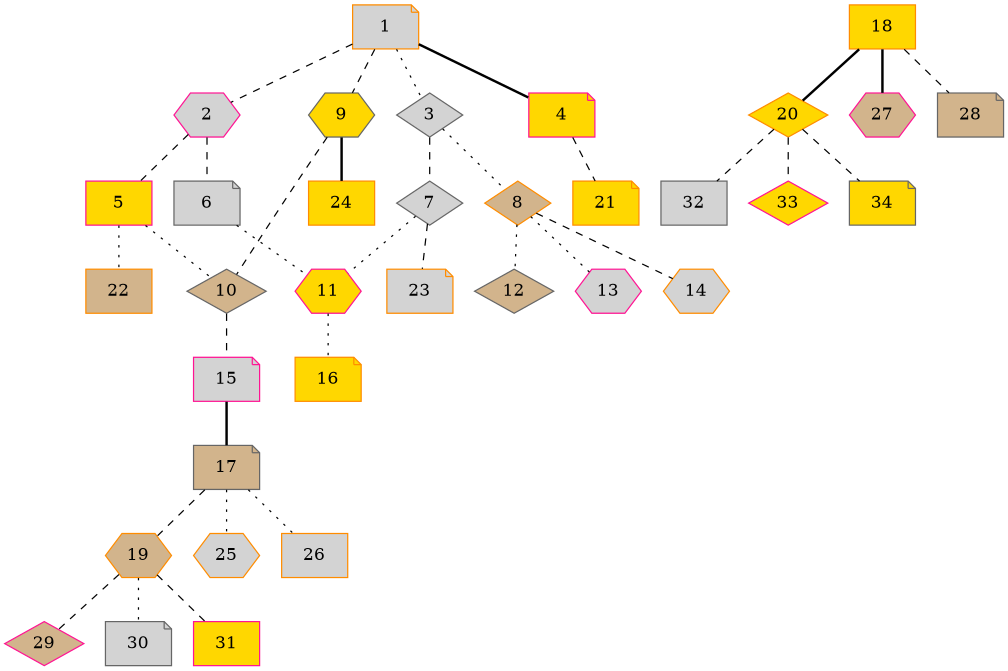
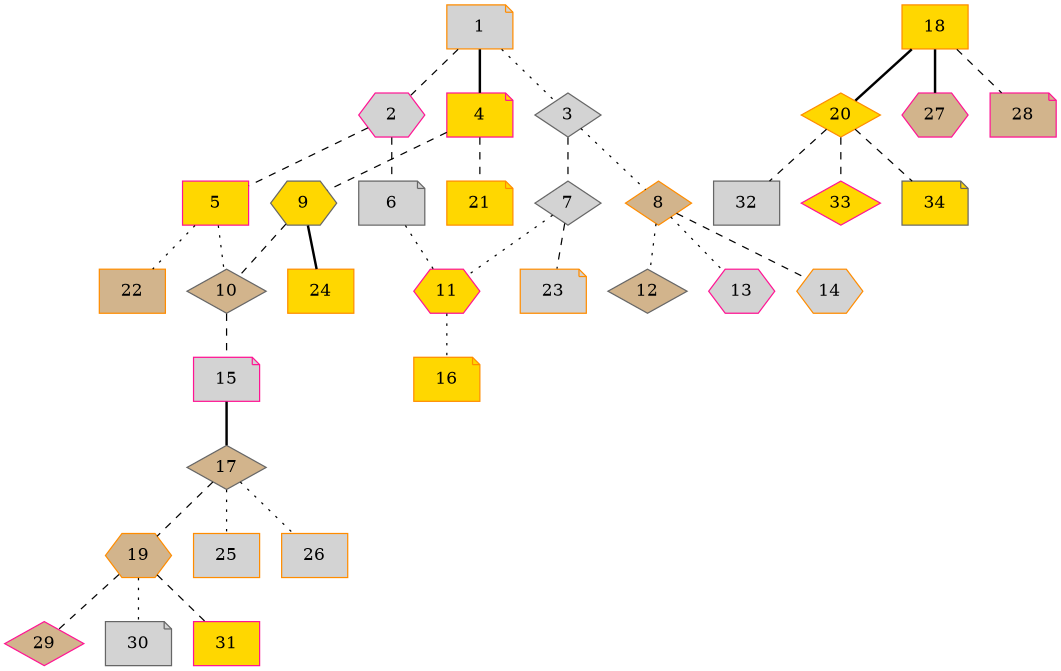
(364, 71) -> (384, 163)
(971, 115) -> (1023, 115)
(227, 467) -> (227, 467)
(227, 556) -> (227, 556)
